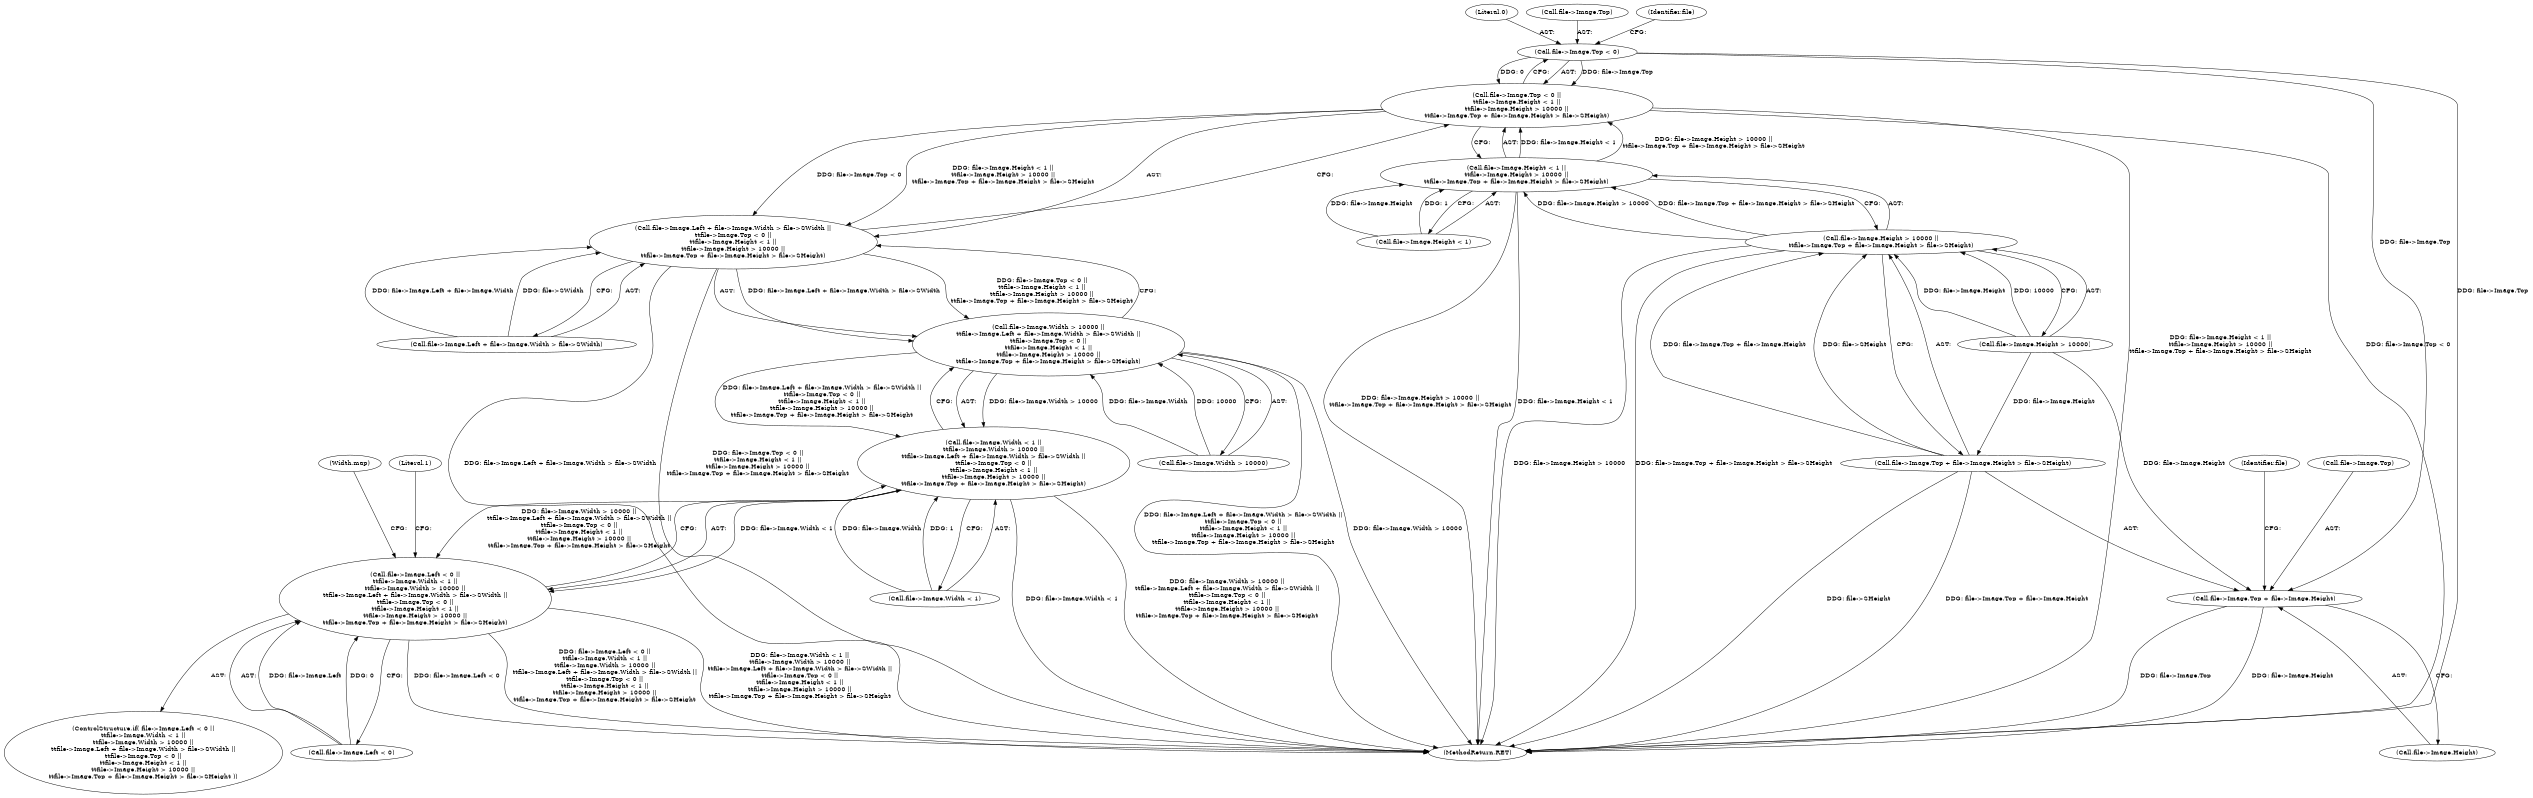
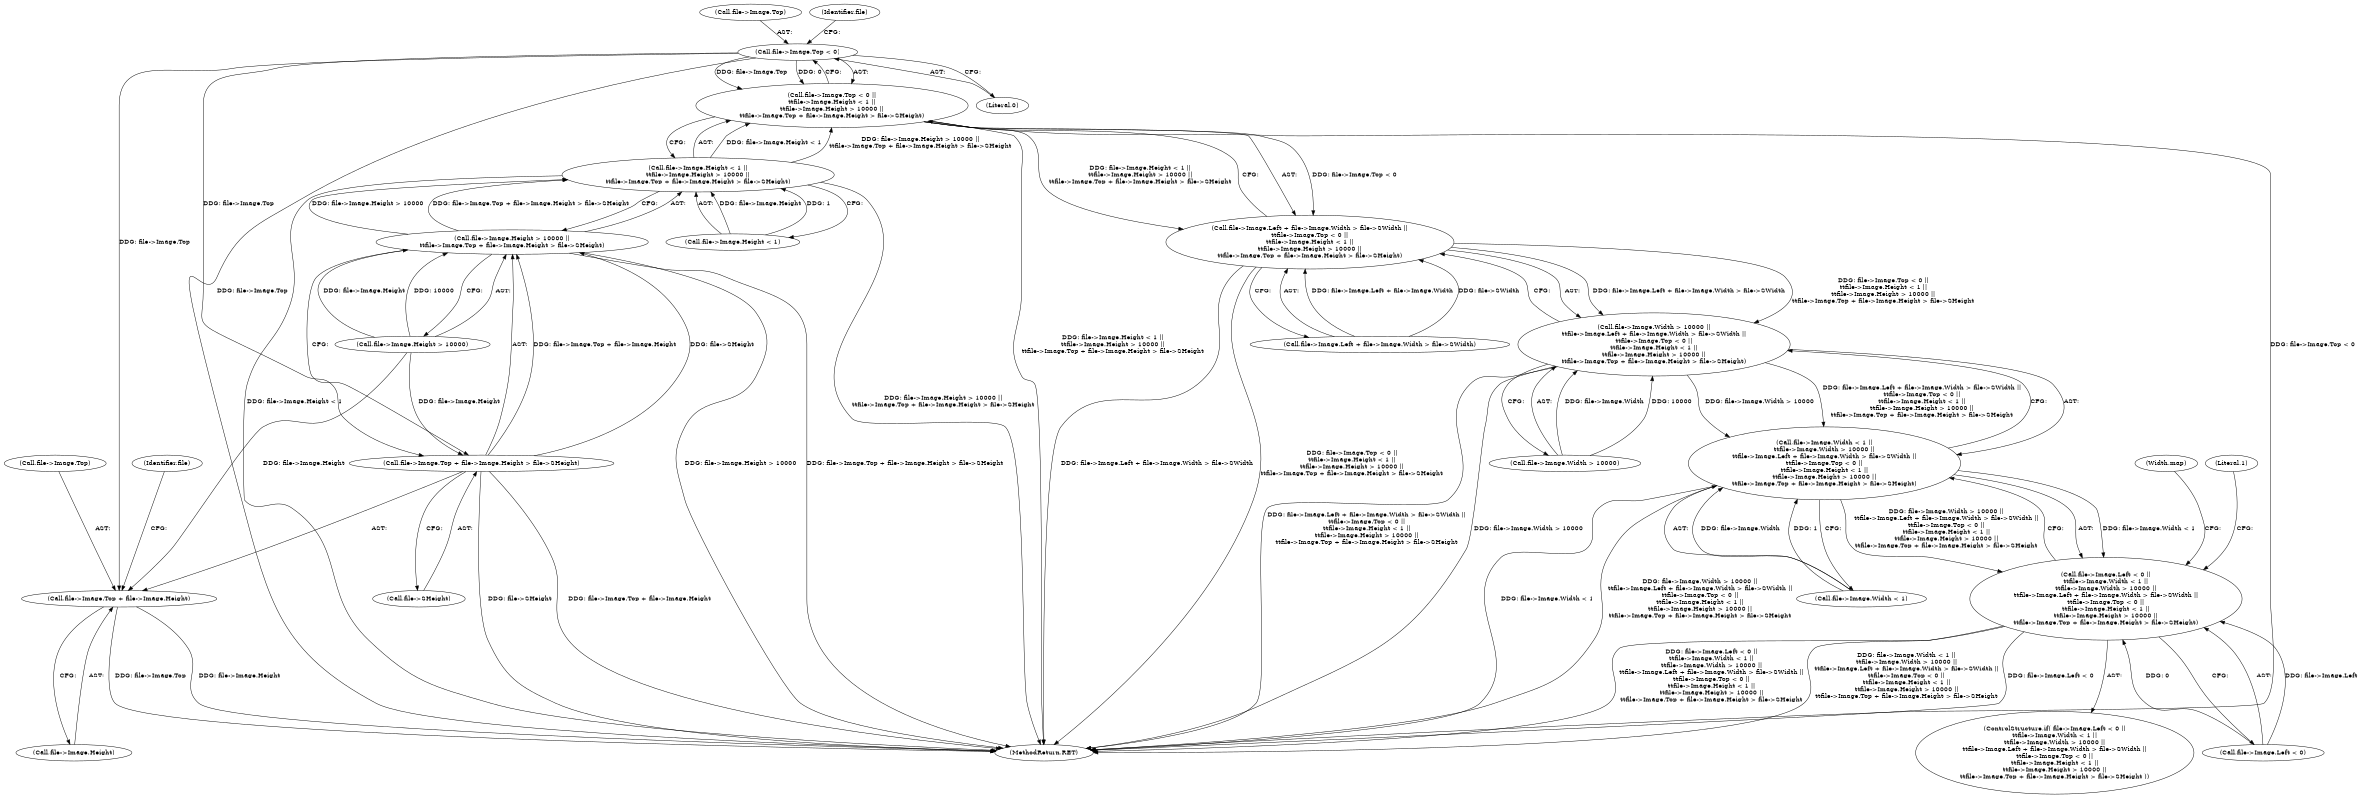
none -> (926, 63)
none -> (222, 78)
none -> (419, 599)
